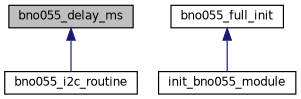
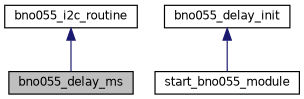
(227, 17) -> (227, 17)
(71, 56) -> (71, 56)
(227, 83) -> (227, 83)
